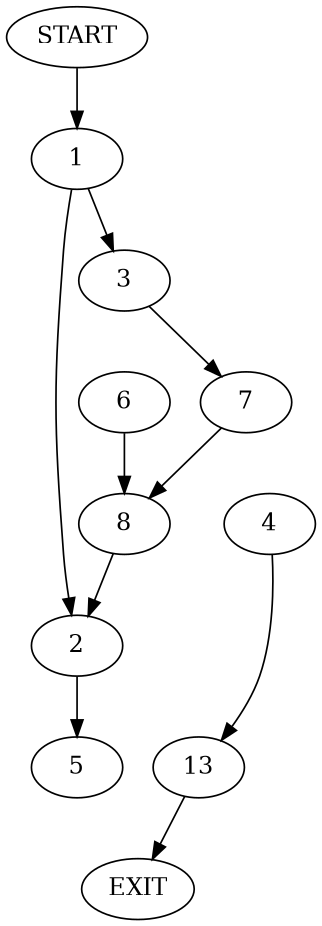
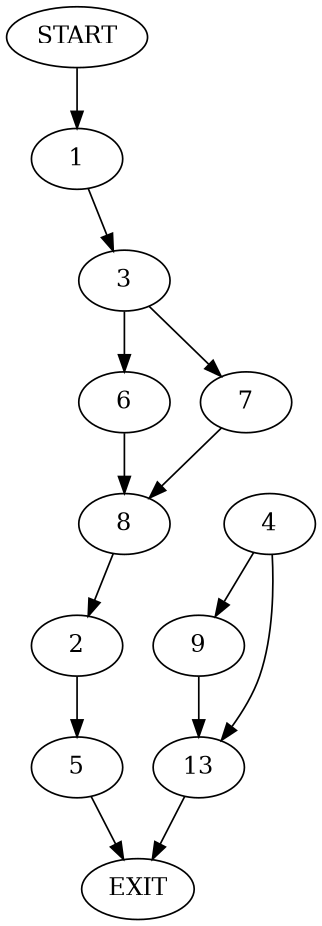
none -> (124, 333)
(56, 394) -> none
none -> (199, 646)
none -> (103, 820)
